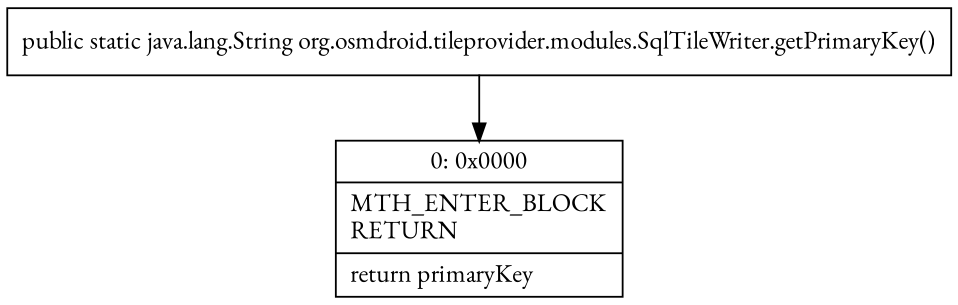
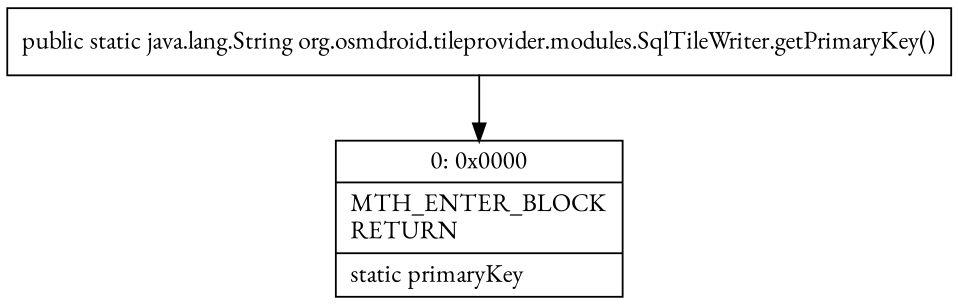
(442, 274) -> (437, 274)
